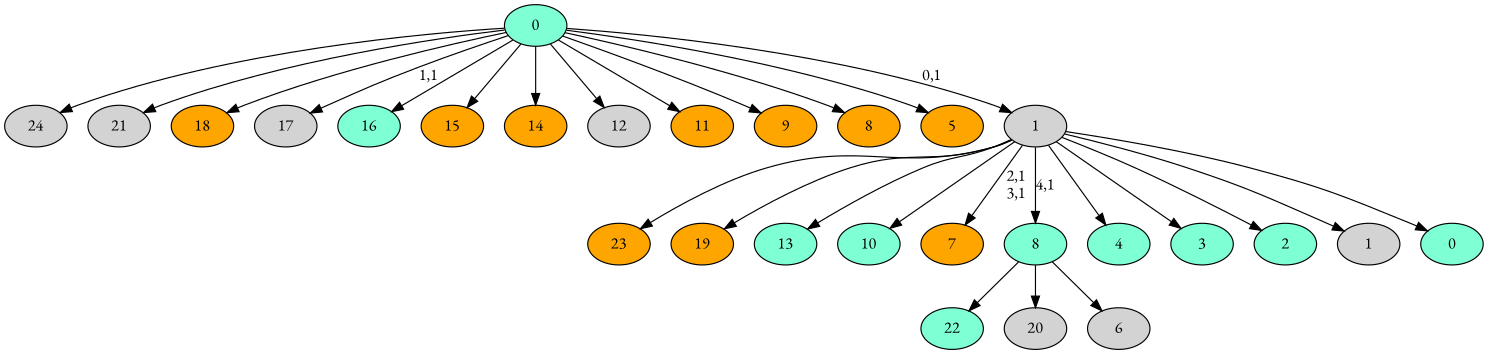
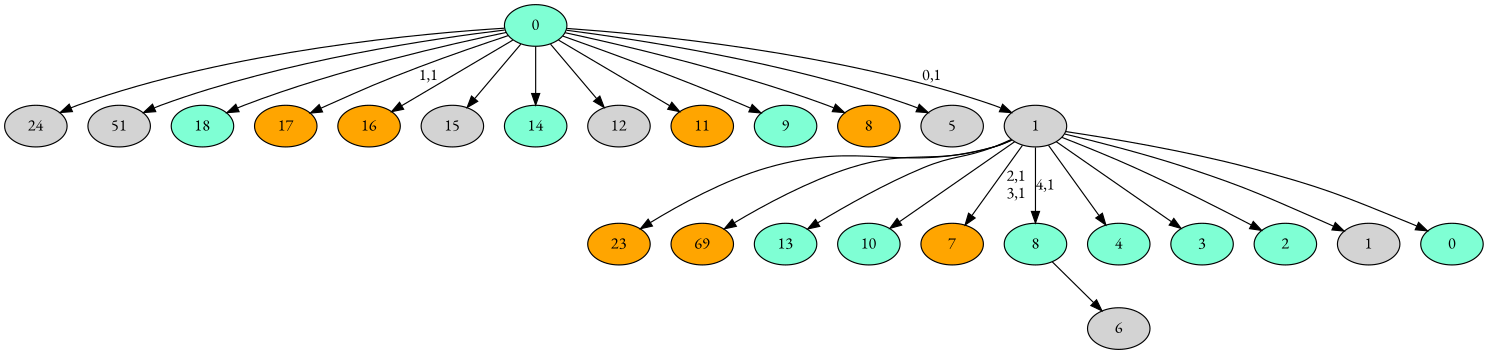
(119, 126) -> (119, 126)
(202, 126) -> (202, 126)
(286, 126) -> (286, 126)
(369, 126) -> (369, 126)
(452, 126) -> (452, 126)
(536, 126) -> (536, 126)
(786, 126) -> (786, 126)
(952, 126) -> (952, 126)
(702, 244) -> (702, 244)
(952, 329) -> none
(1035, 329) -> none
